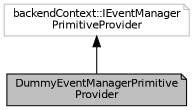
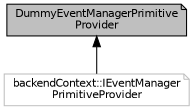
(97, 60) -> (97, 60)
